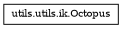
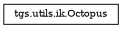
(61, 14) -> (61, 14)
